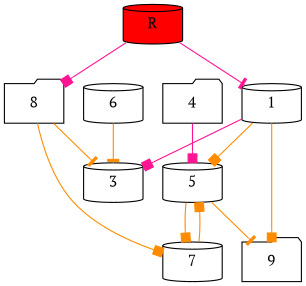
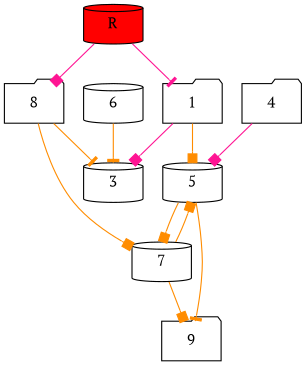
(272, 103) -> (193, 103)
(272, 177) -> (175, 296)
